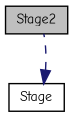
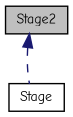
(46, 52) -> (27, 66)
